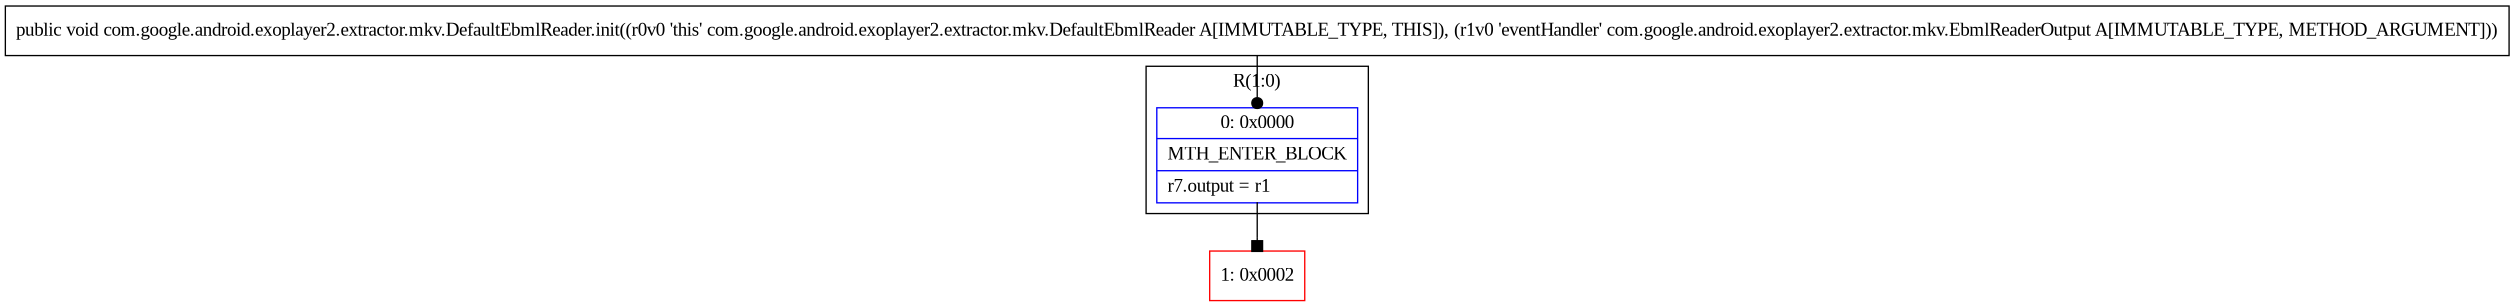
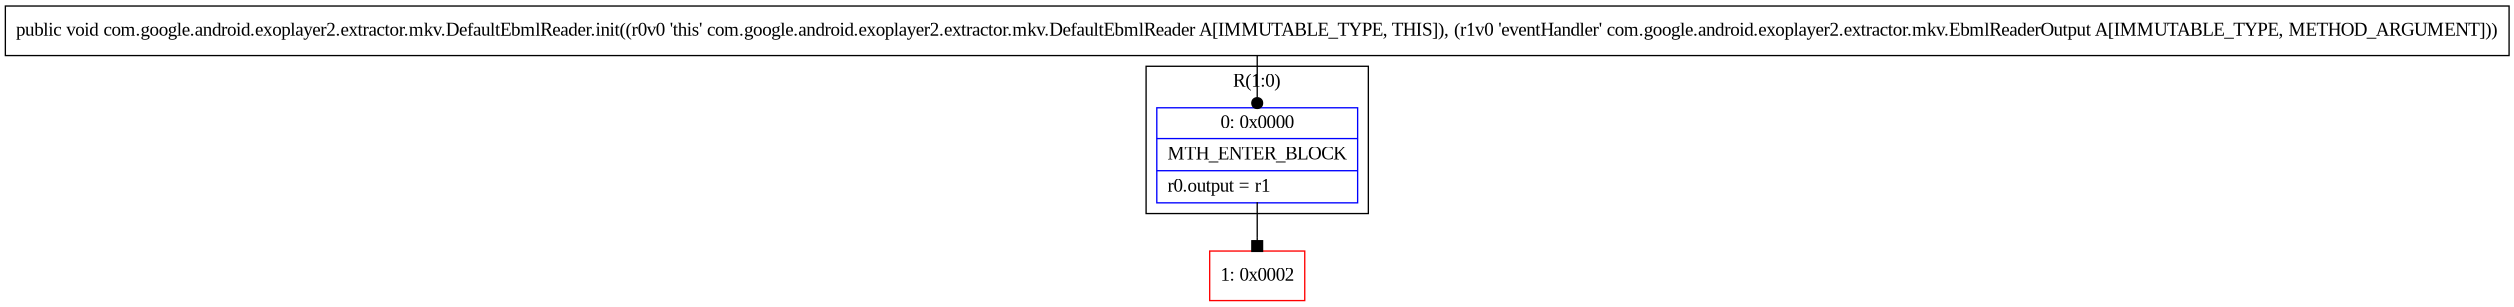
(1219, 186) -> (1219, 186)
